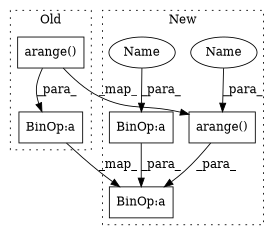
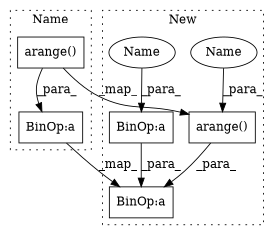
(51, 20) -> (51, 20)
